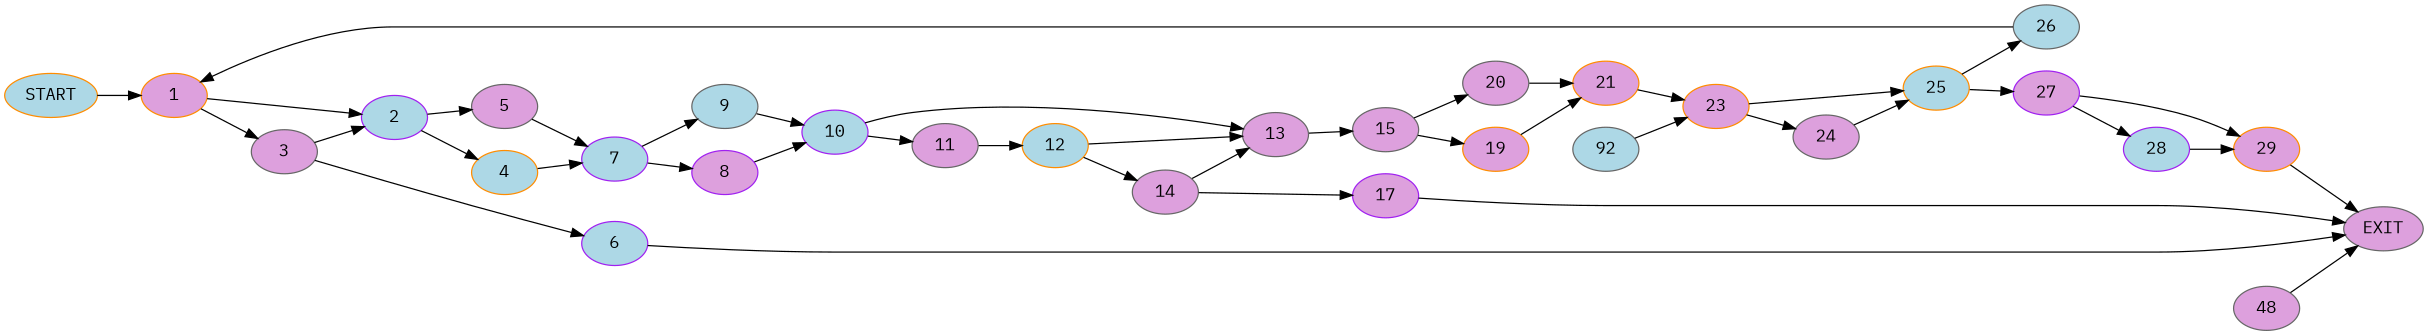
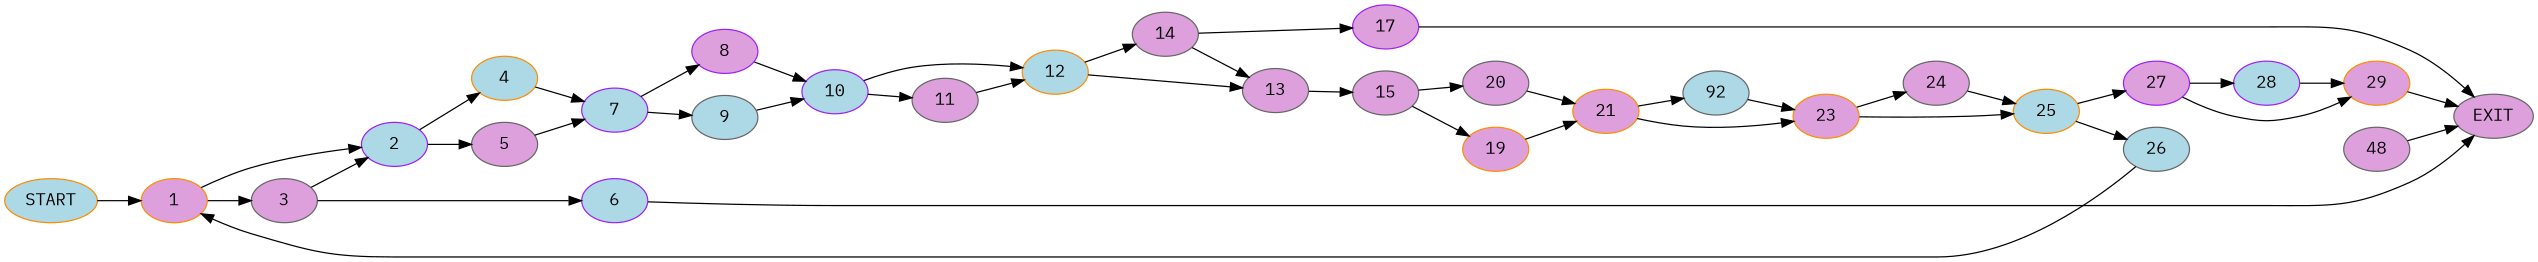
none -> (1655, 103)
(1048, 108) -> (936, 65)
